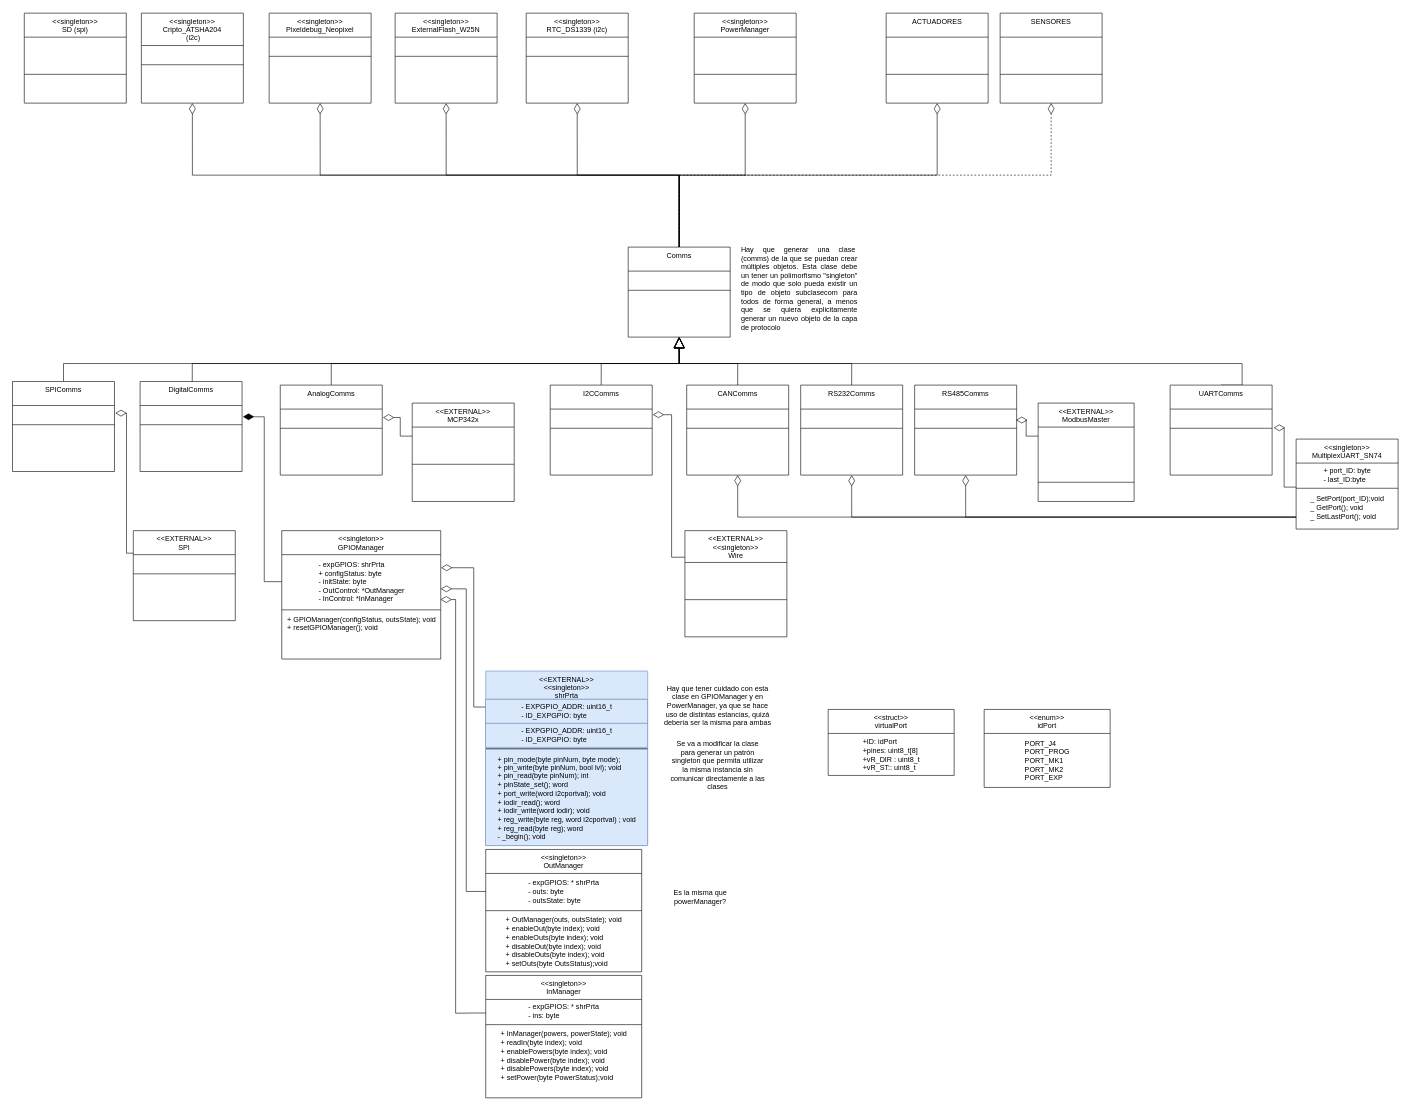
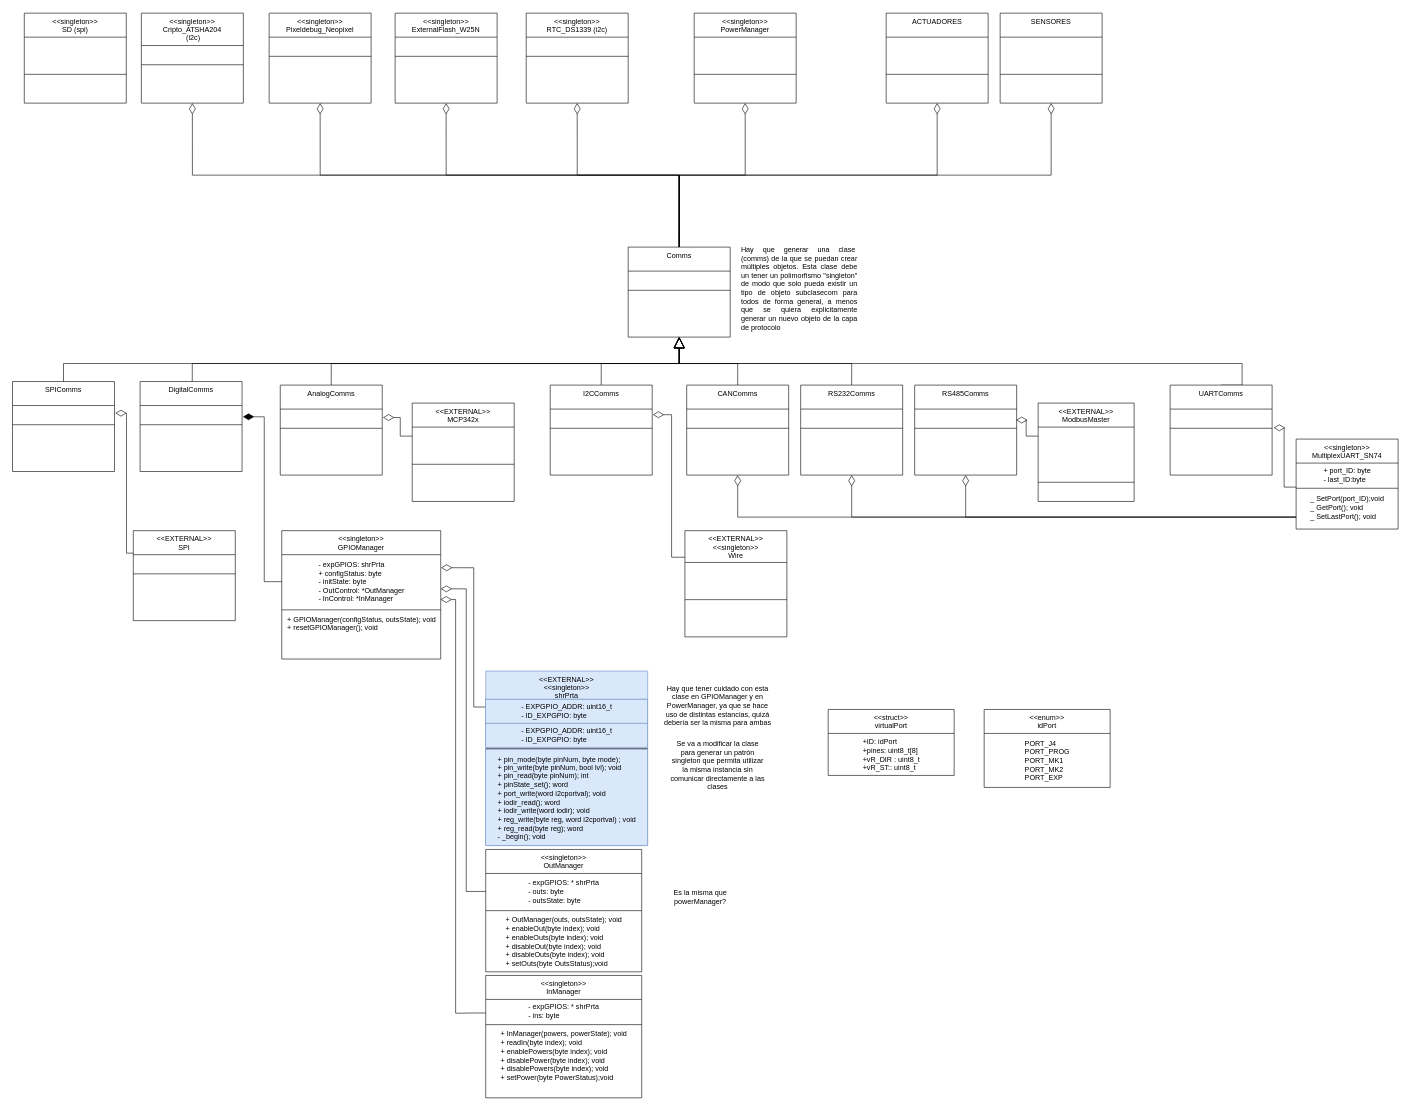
(1025, 175) -> (1025, 175)
